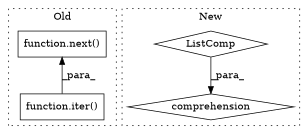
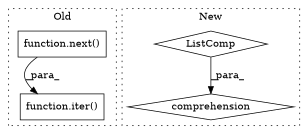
(62, 79) -> (25, 72)
